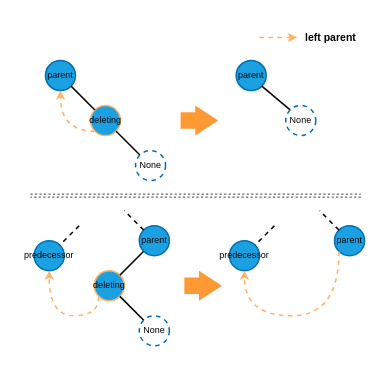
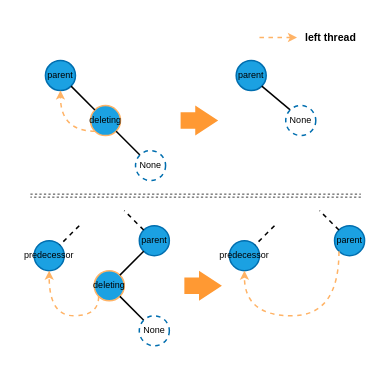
(330, 38) -> (330, 38)
